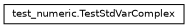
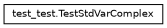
(94, 14) -> (83, 14)
